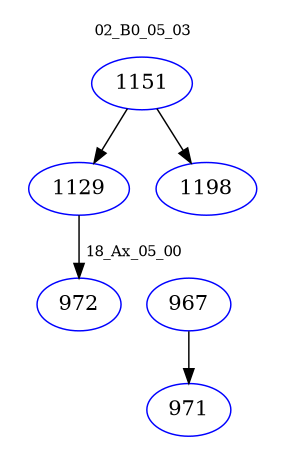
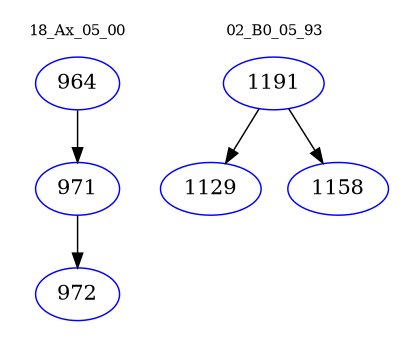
(143, 31) -> (274, 31)
(142, 83) -> (274, 83)
(206, 189) -> (338, 189)
(79, 248) -> (78, 234)
(189, 304) -> (78, 83)
